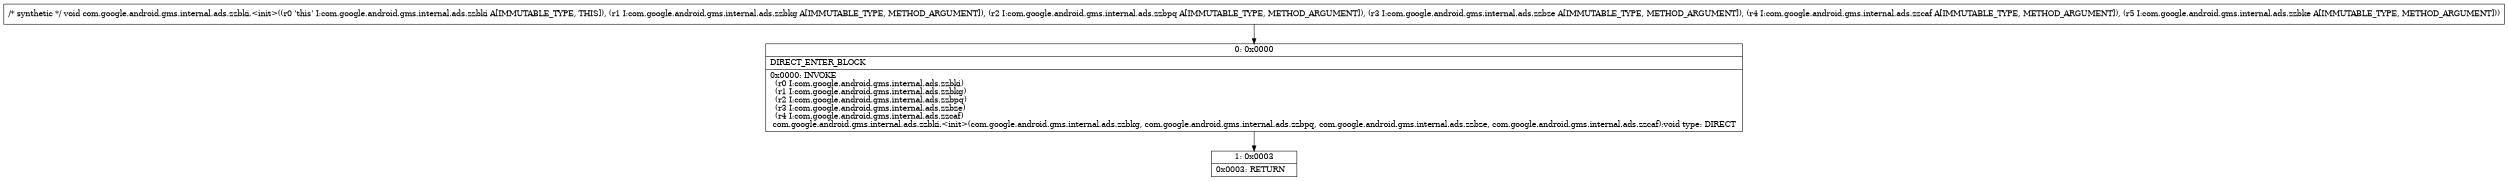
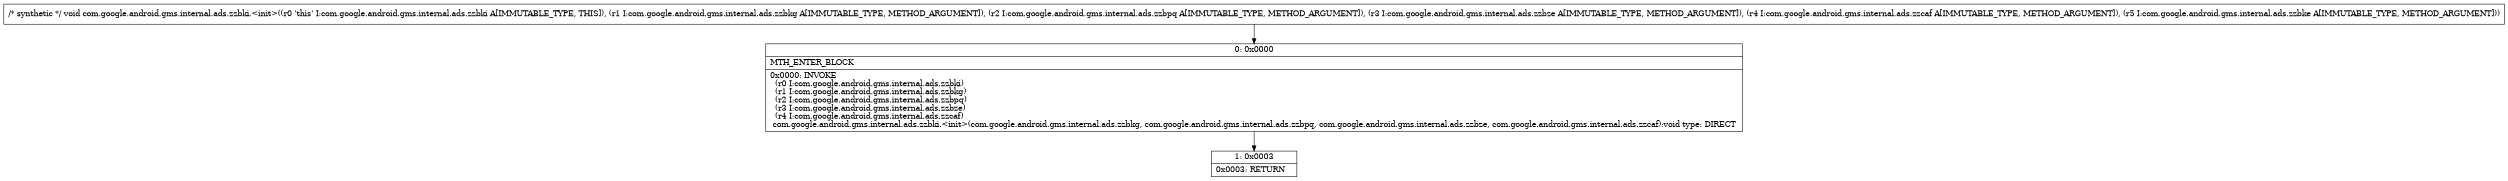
(818, 63) -> (812, 63)
